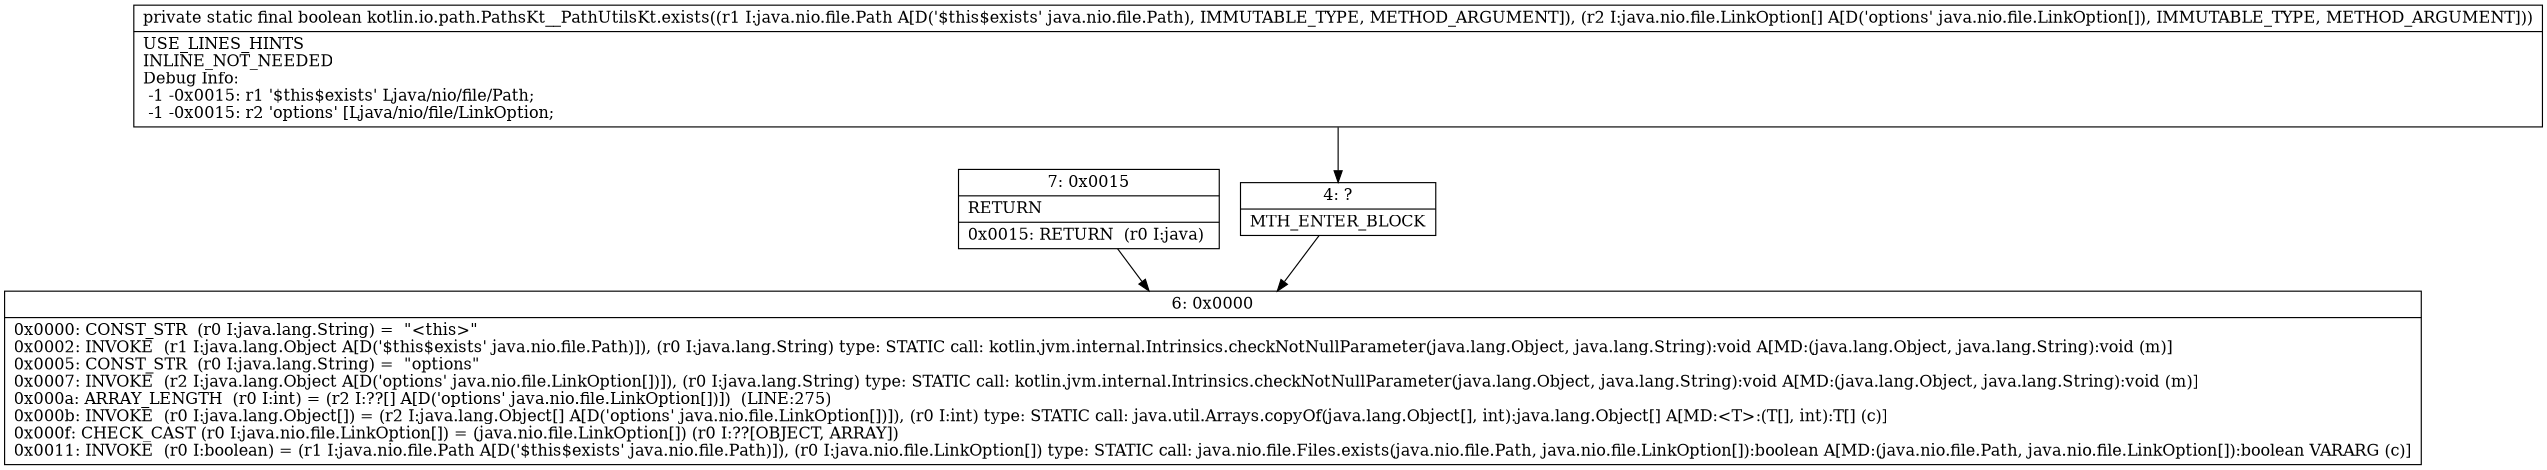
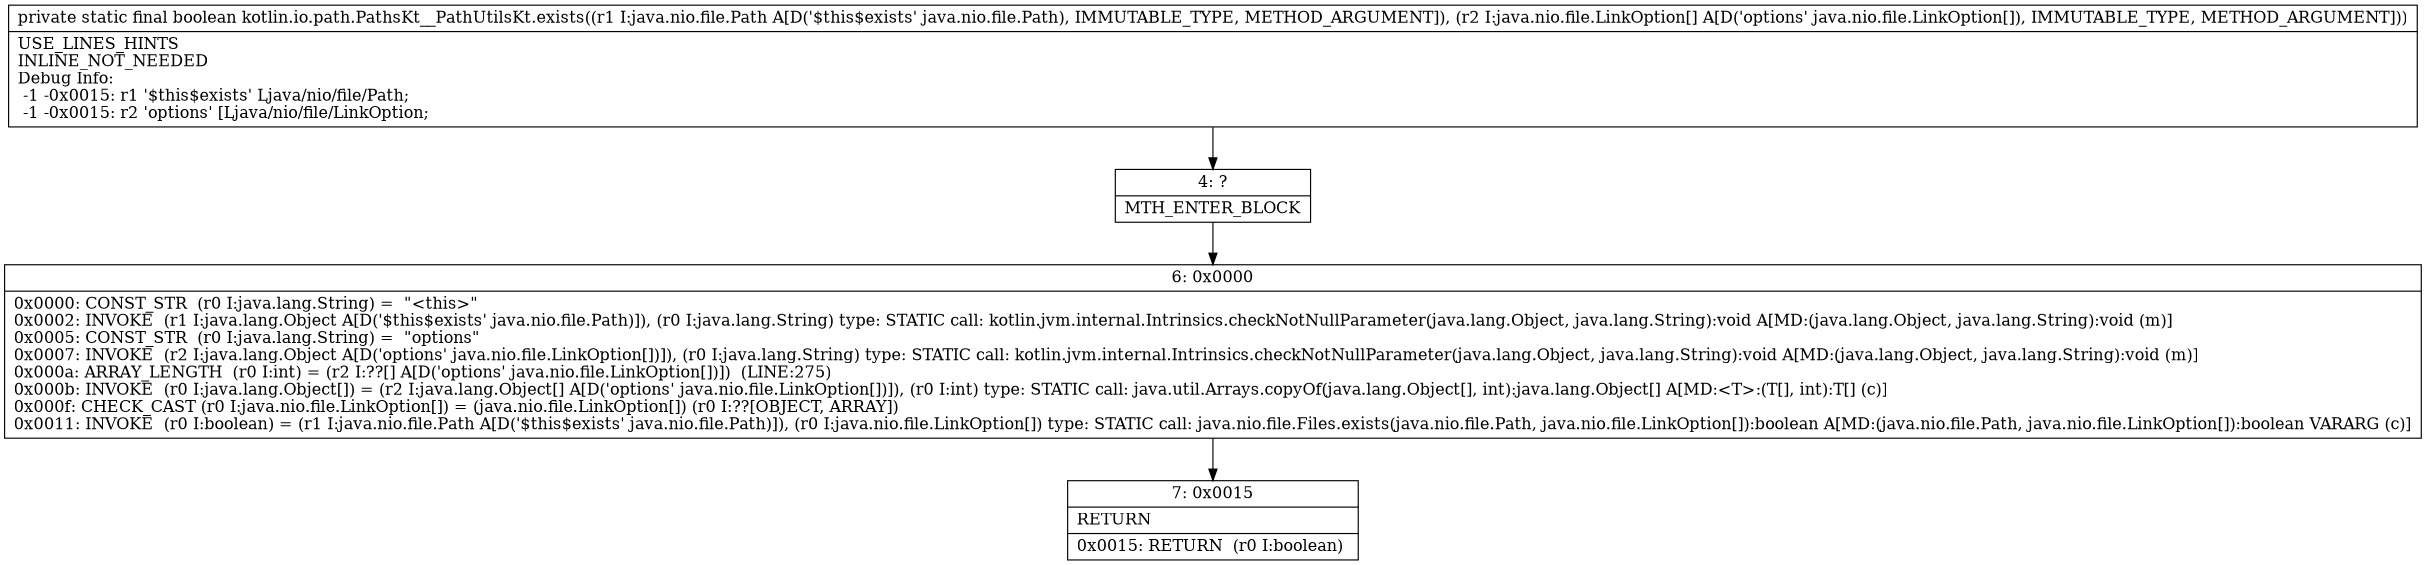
(1089, 235) -> (1213, 546)
(1130, 265) -> (1213, 454)
